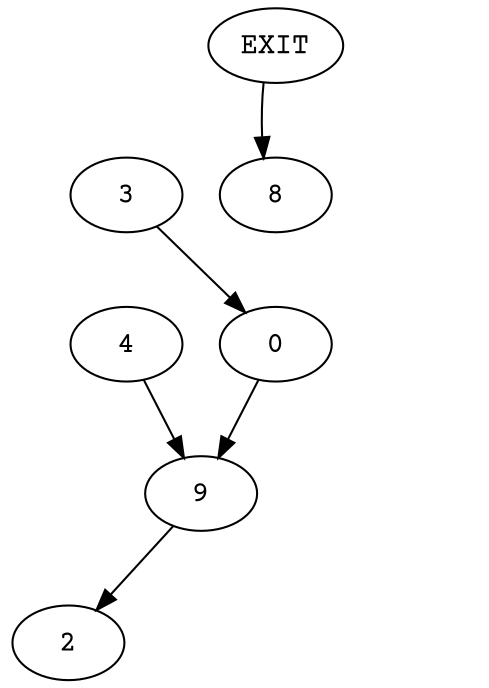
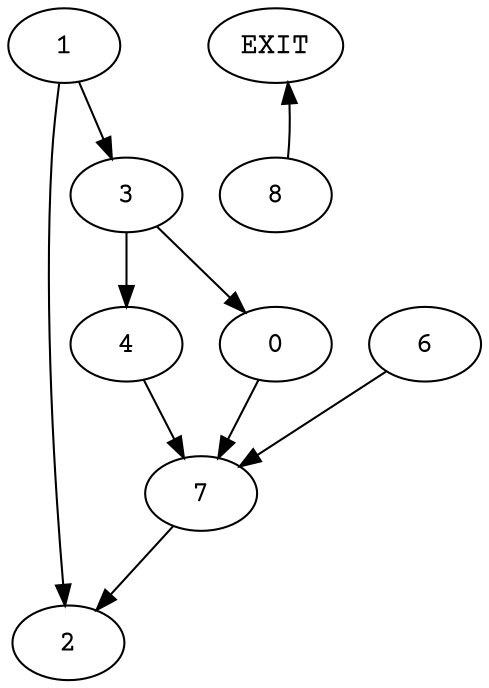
none -> (64, 46)
(262, 110) -> (290, 131)
none -> (126, 259)
none -> (425, 344)
(201, 494) -> (201, 494)
